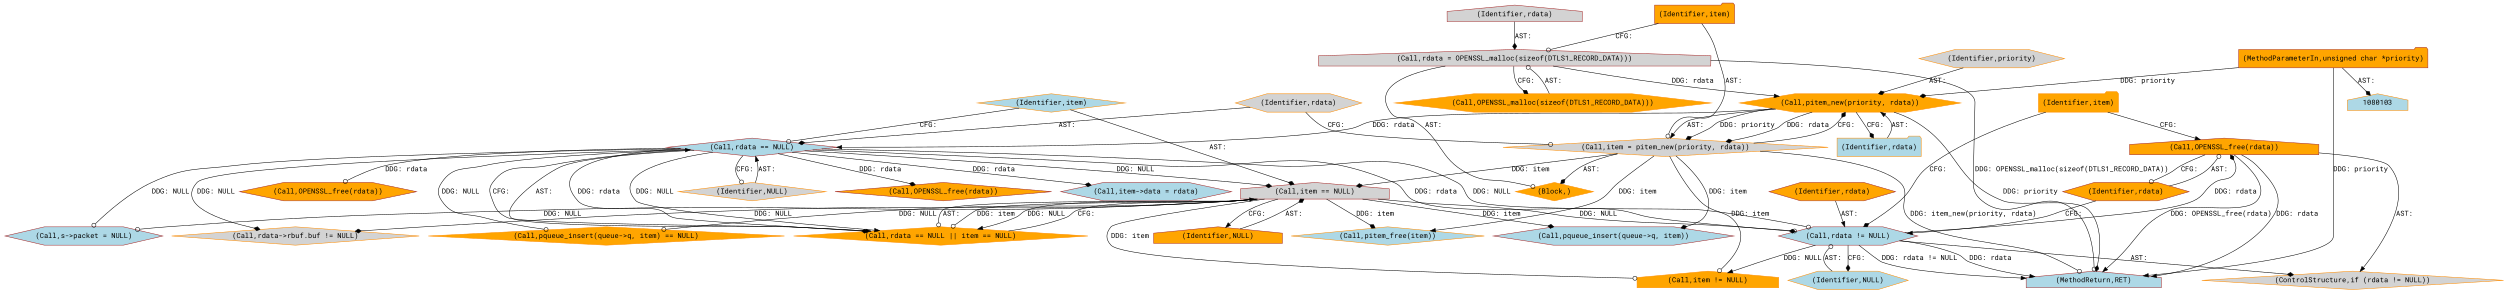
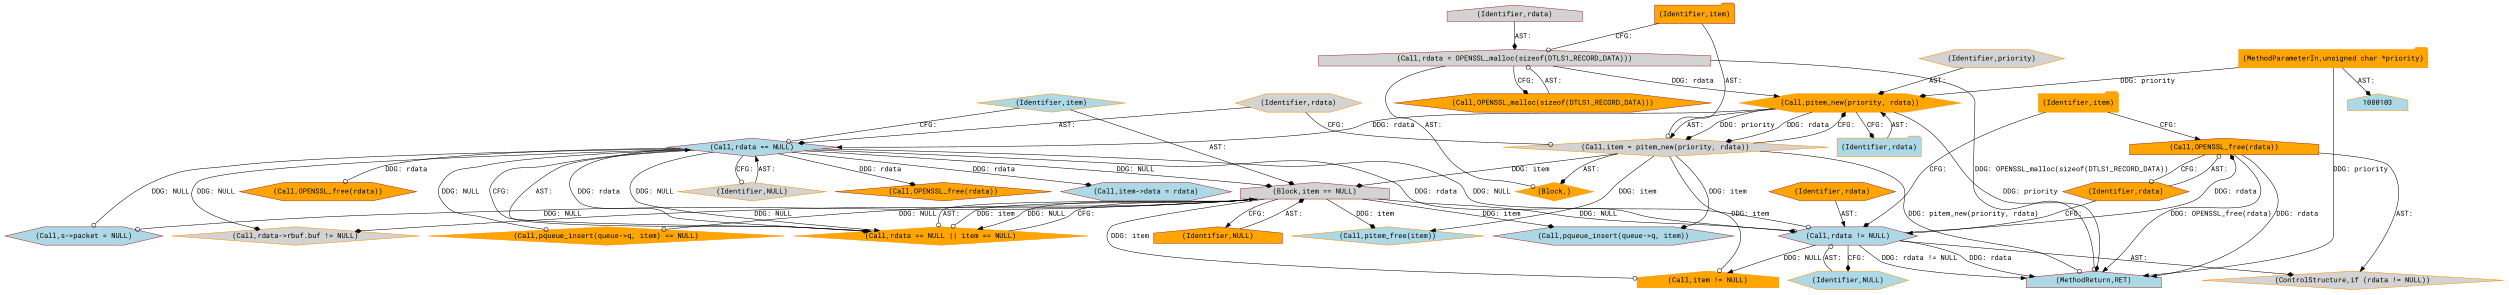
(2333, 59) -> (2333, 59)
(1553, 103) -> (1553, 103)
(1315, 192) -> (1315, 192)
(1973, 214) -> (1973, 214)
